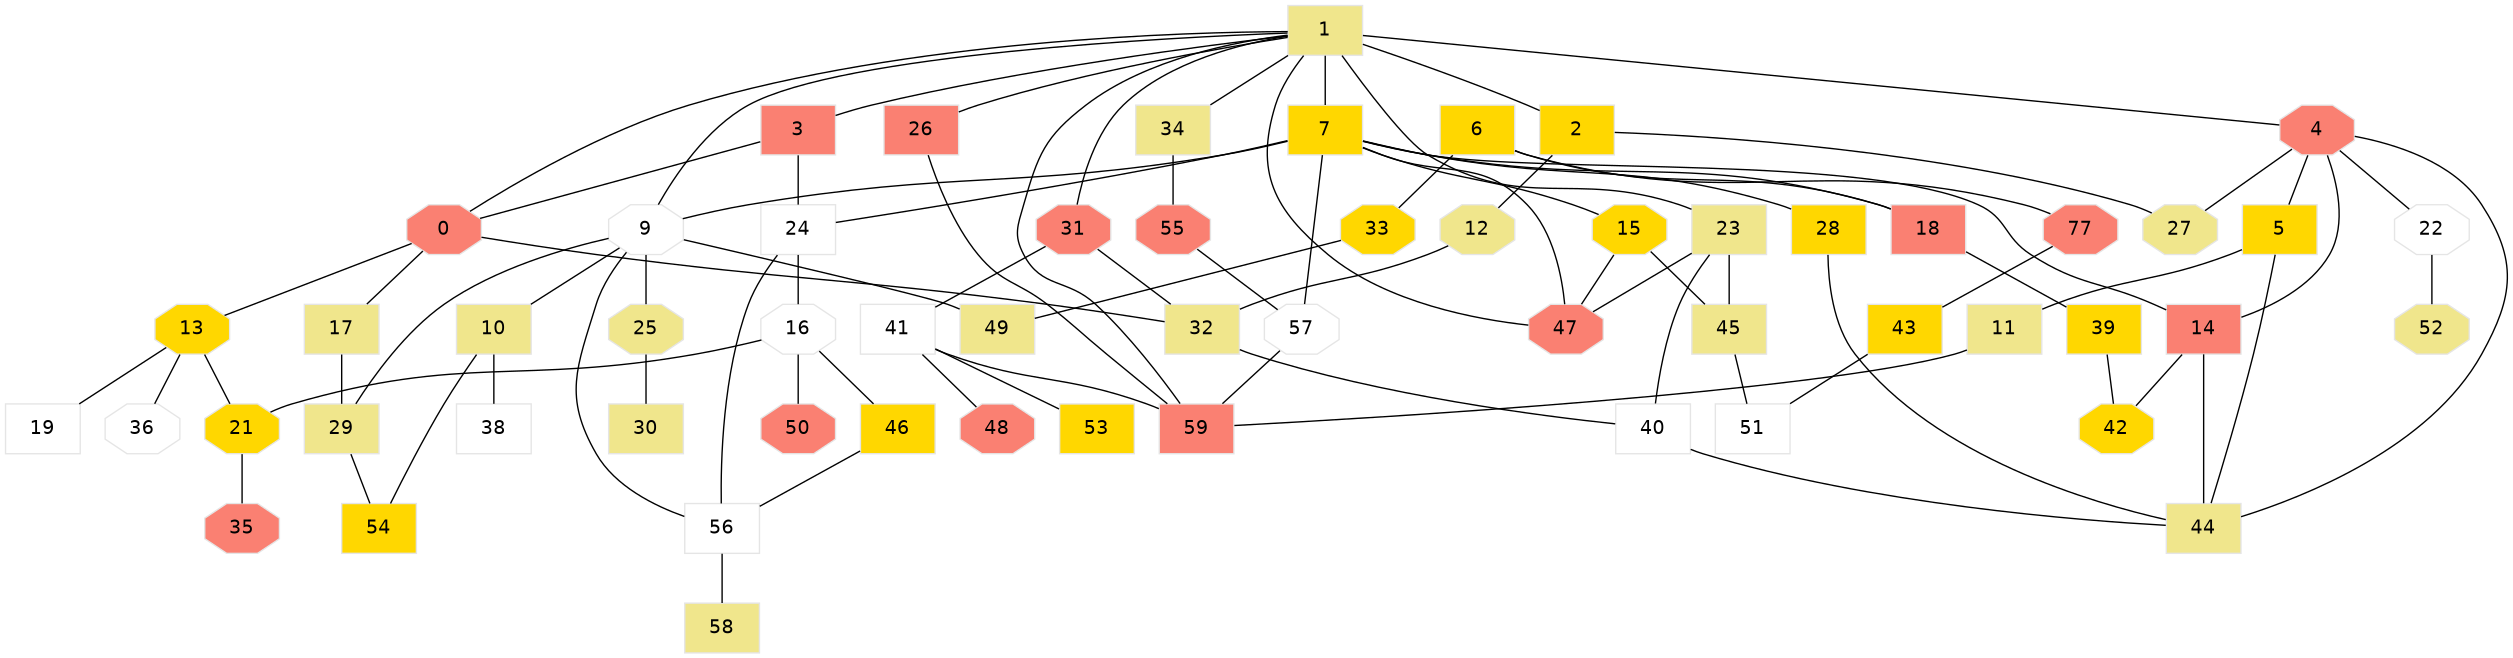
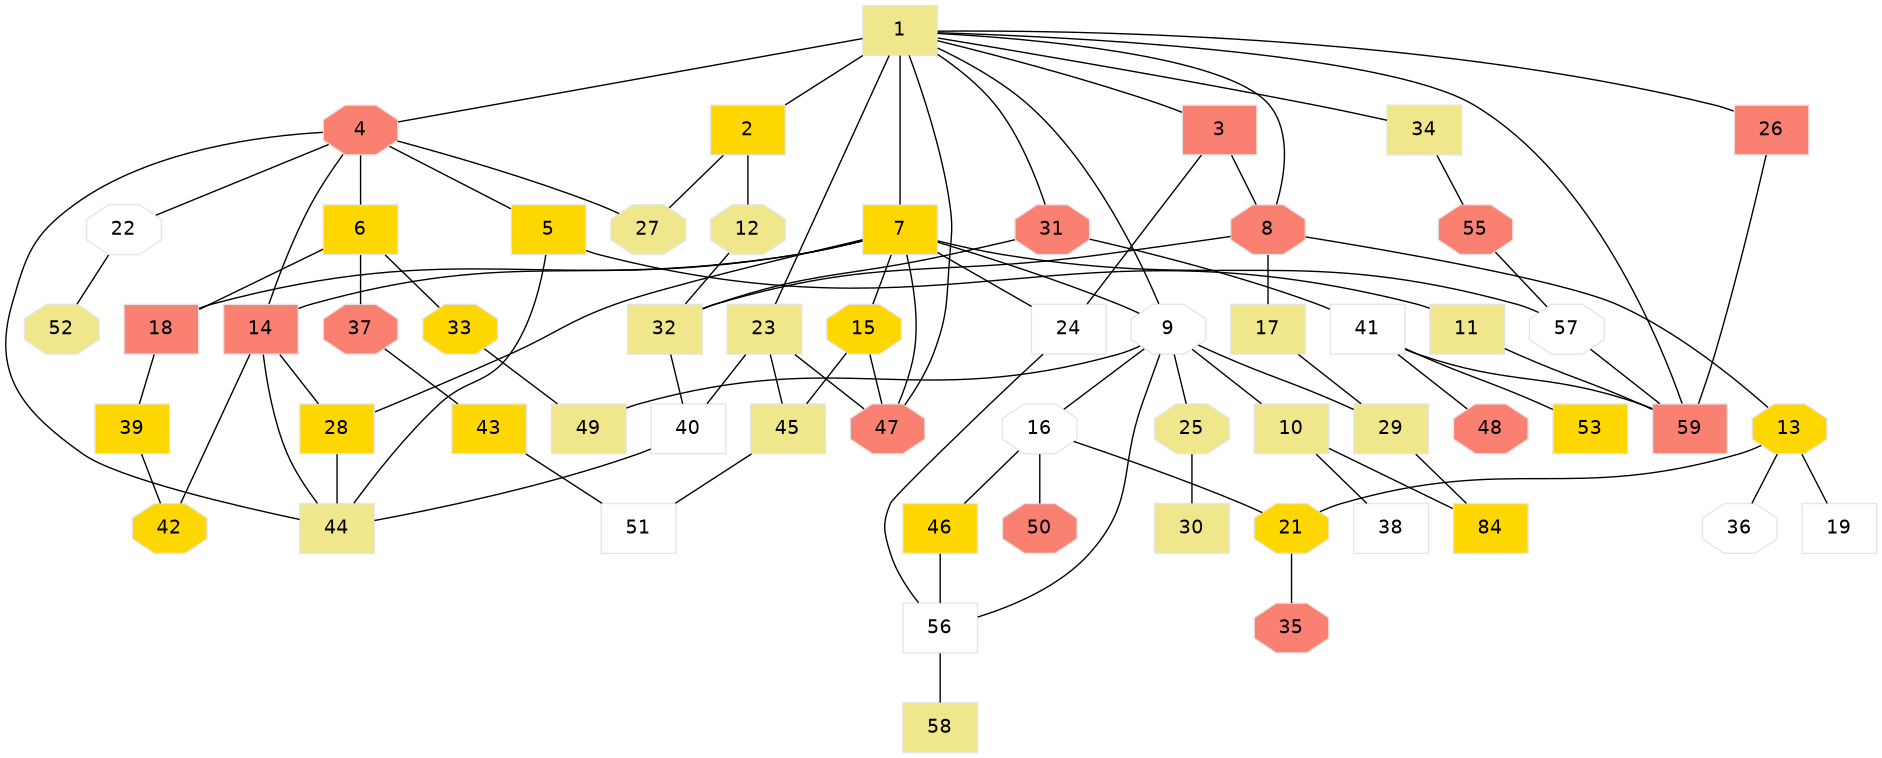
none -> (361, 180)
(444, 230) -> (1268, 230)
(2081, 230) -> (361, 329)
(798, 286) -> (1104, 379)
none -> (299, 379)
(379, 528) -> (1491, 528)
